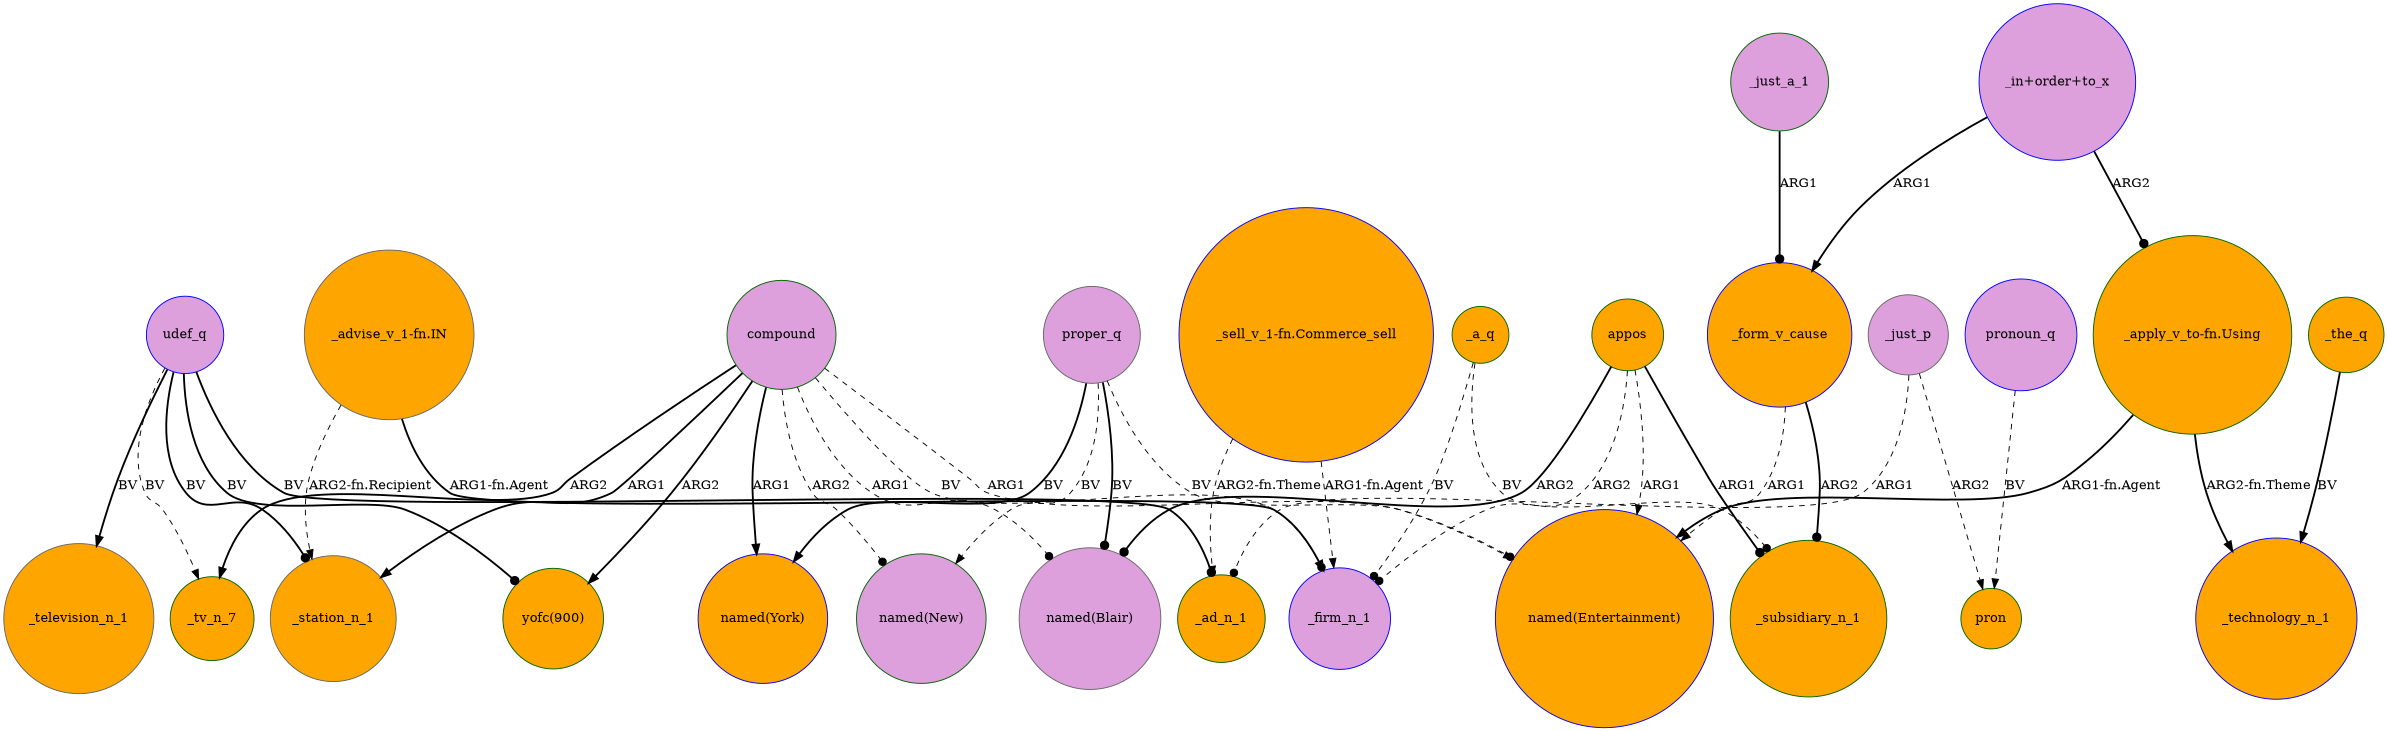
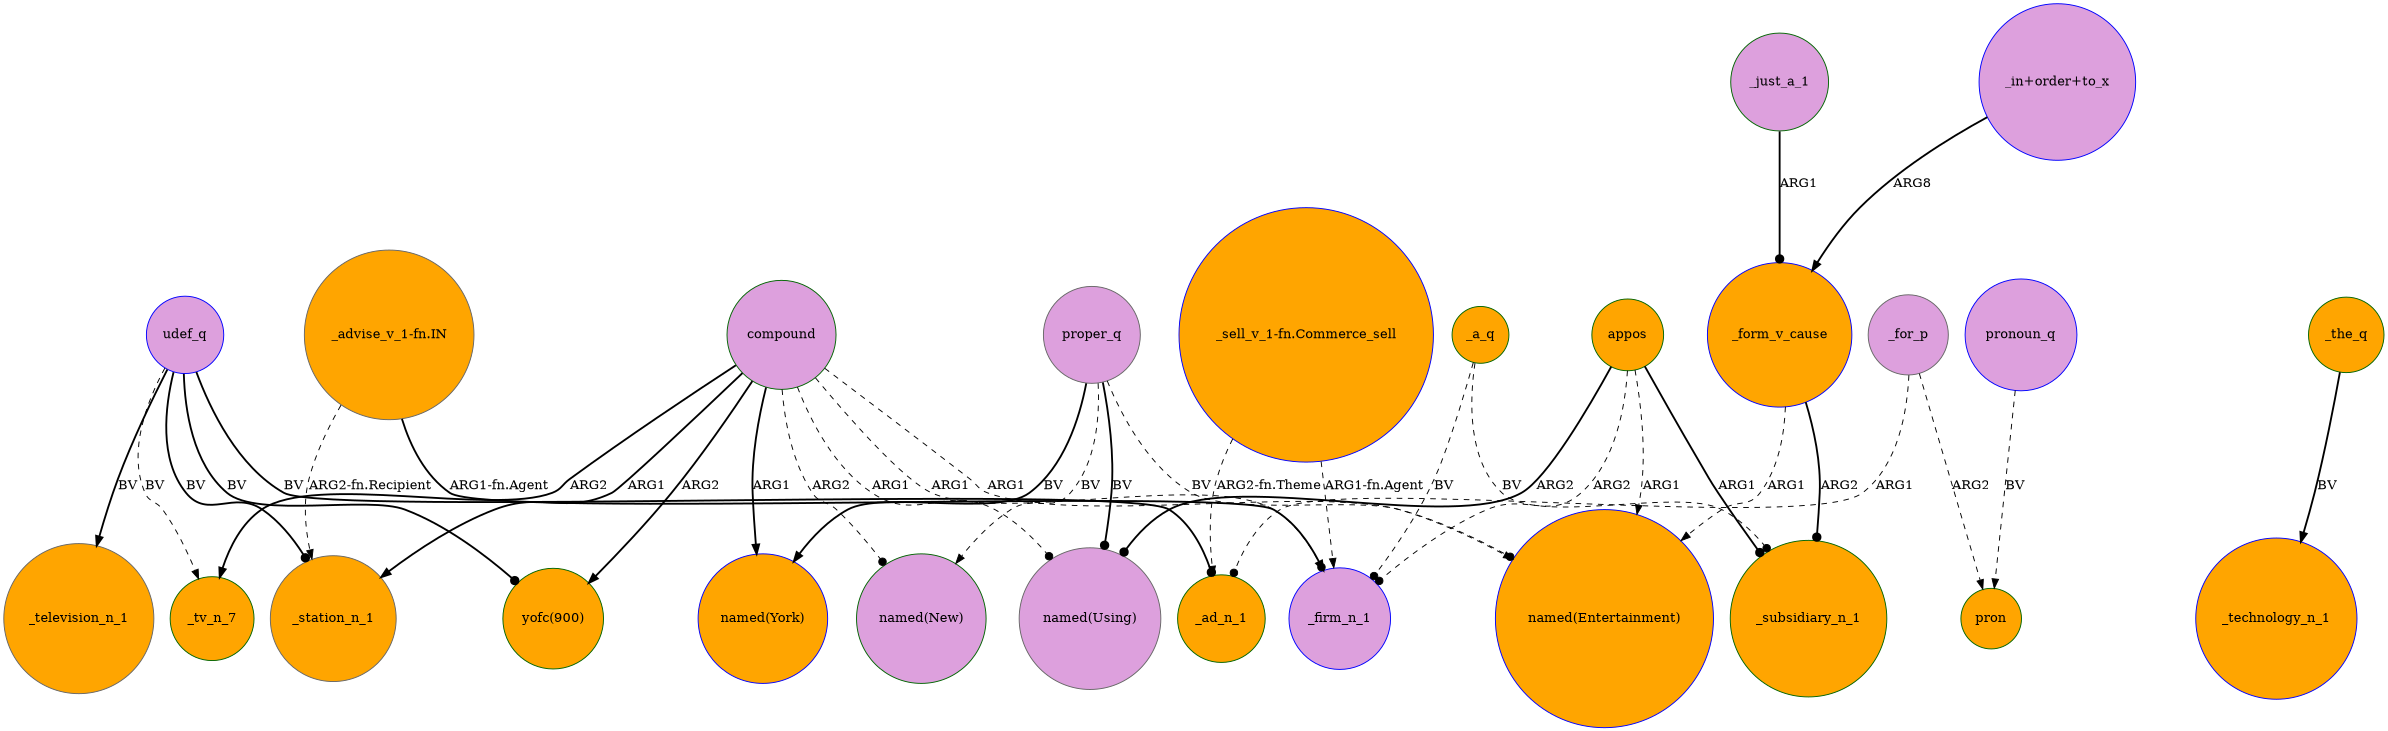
(1912, 184) -> (1912, 184)
(1908, 335) -> (1908, 335)
(2192, 335) -> none
(951, 486) -> (951, 486)
(1090, 619) -> (1090, 619)
